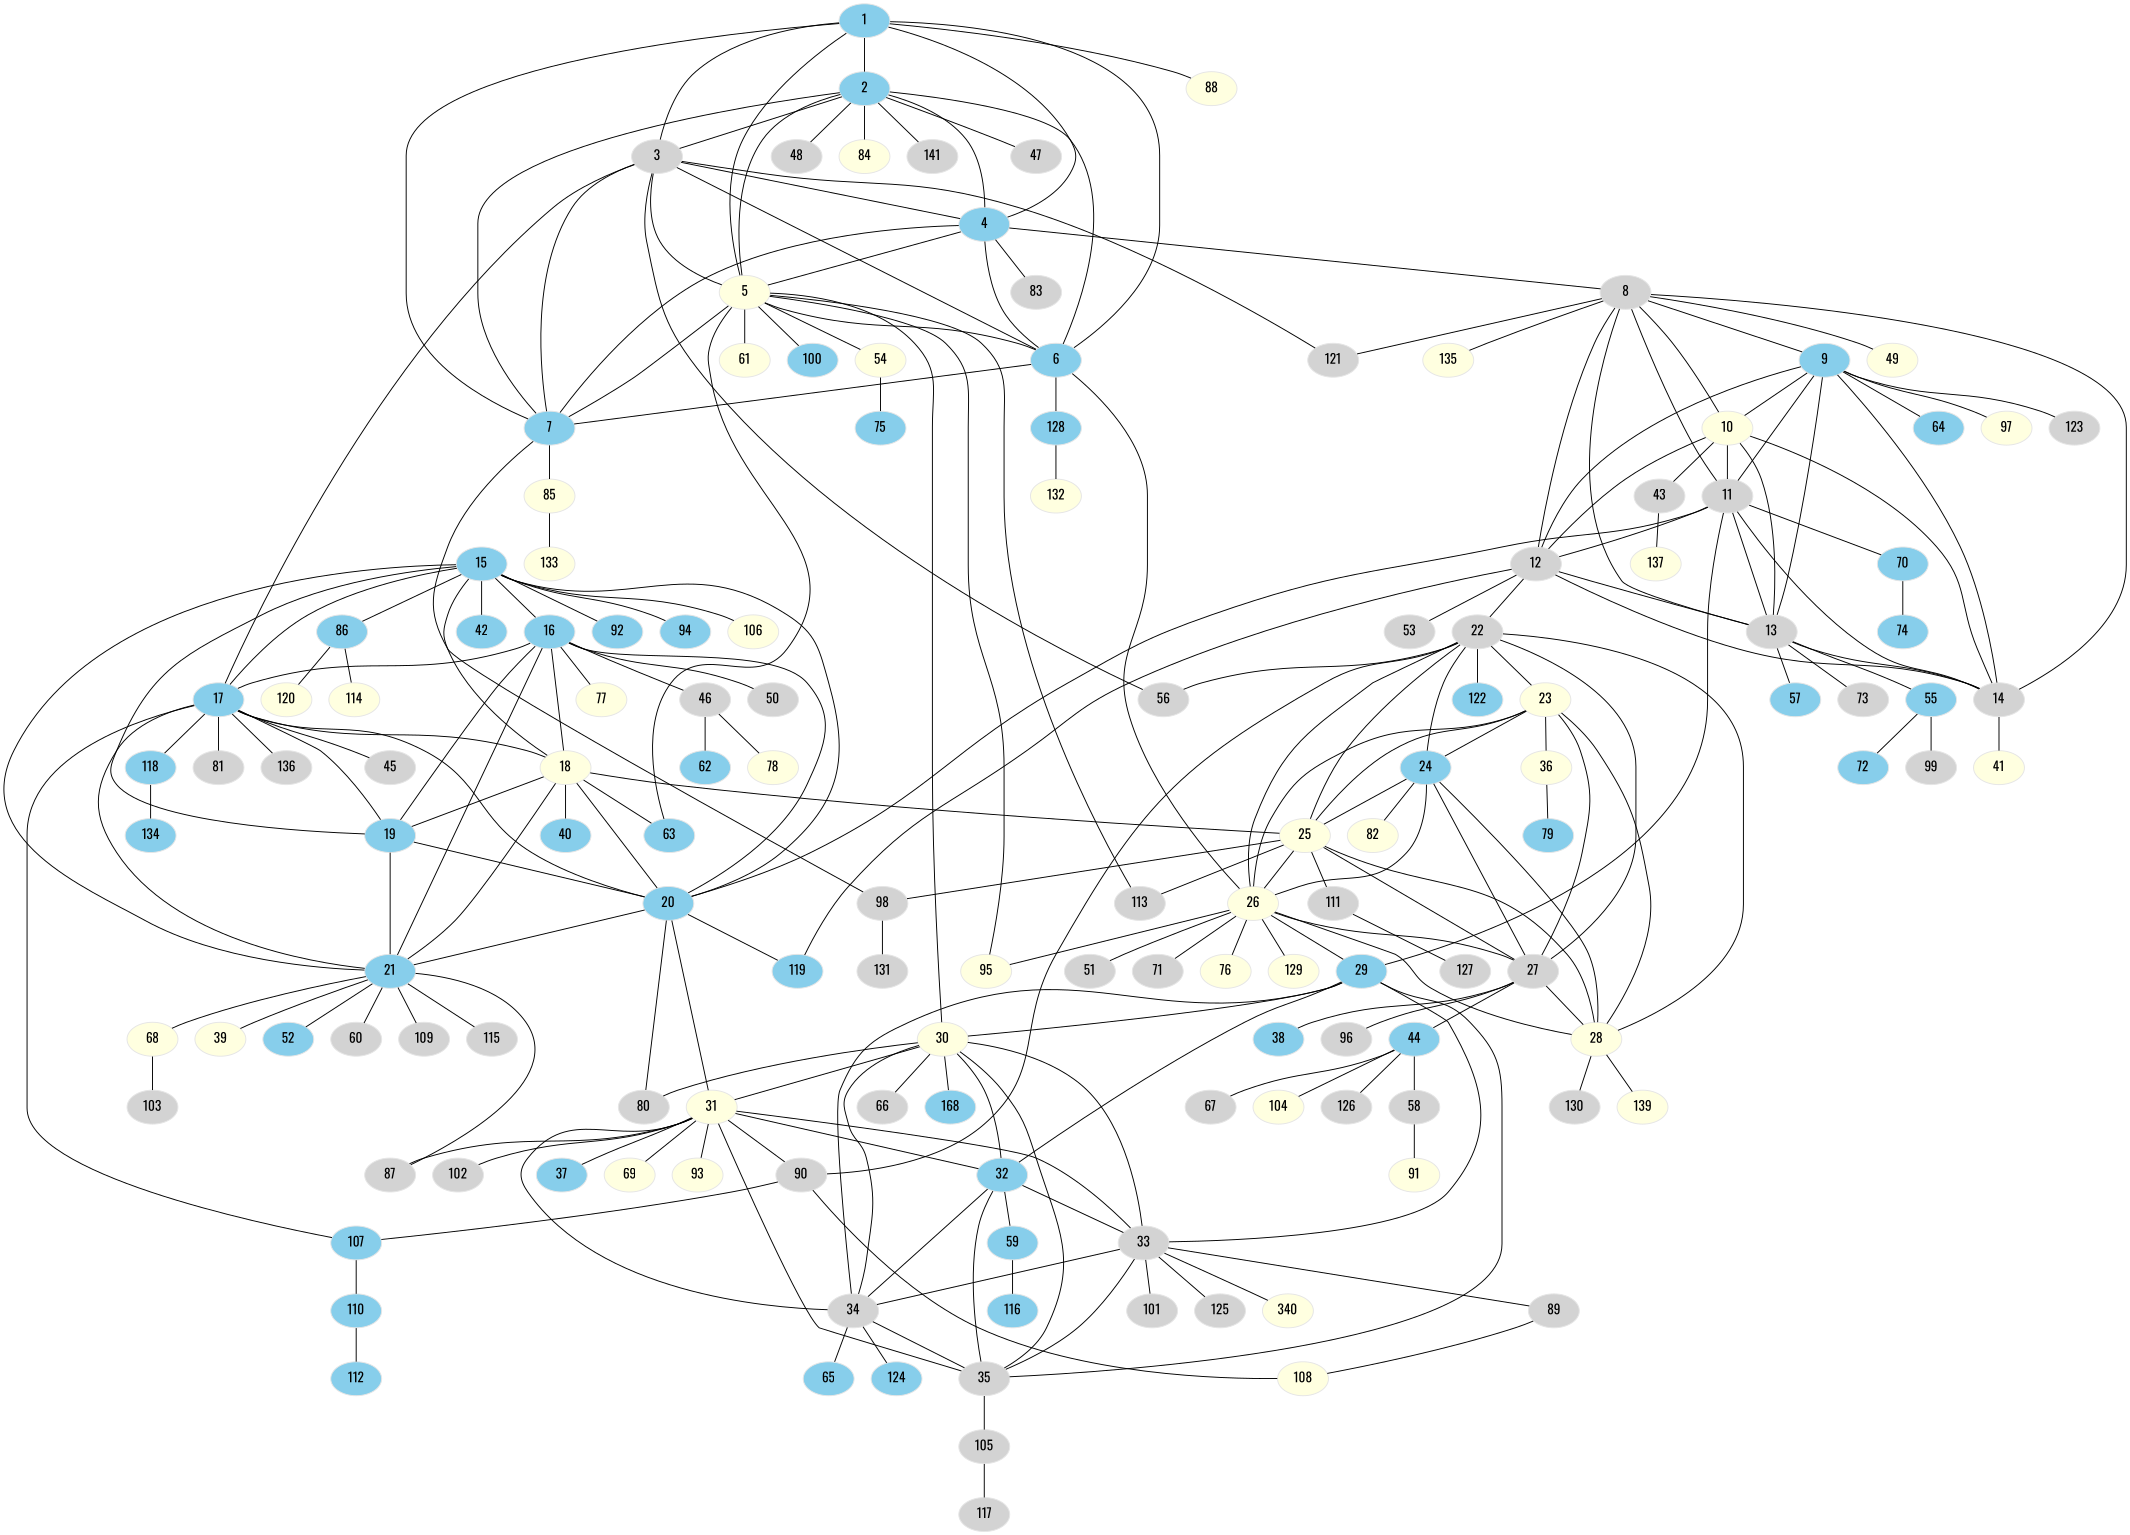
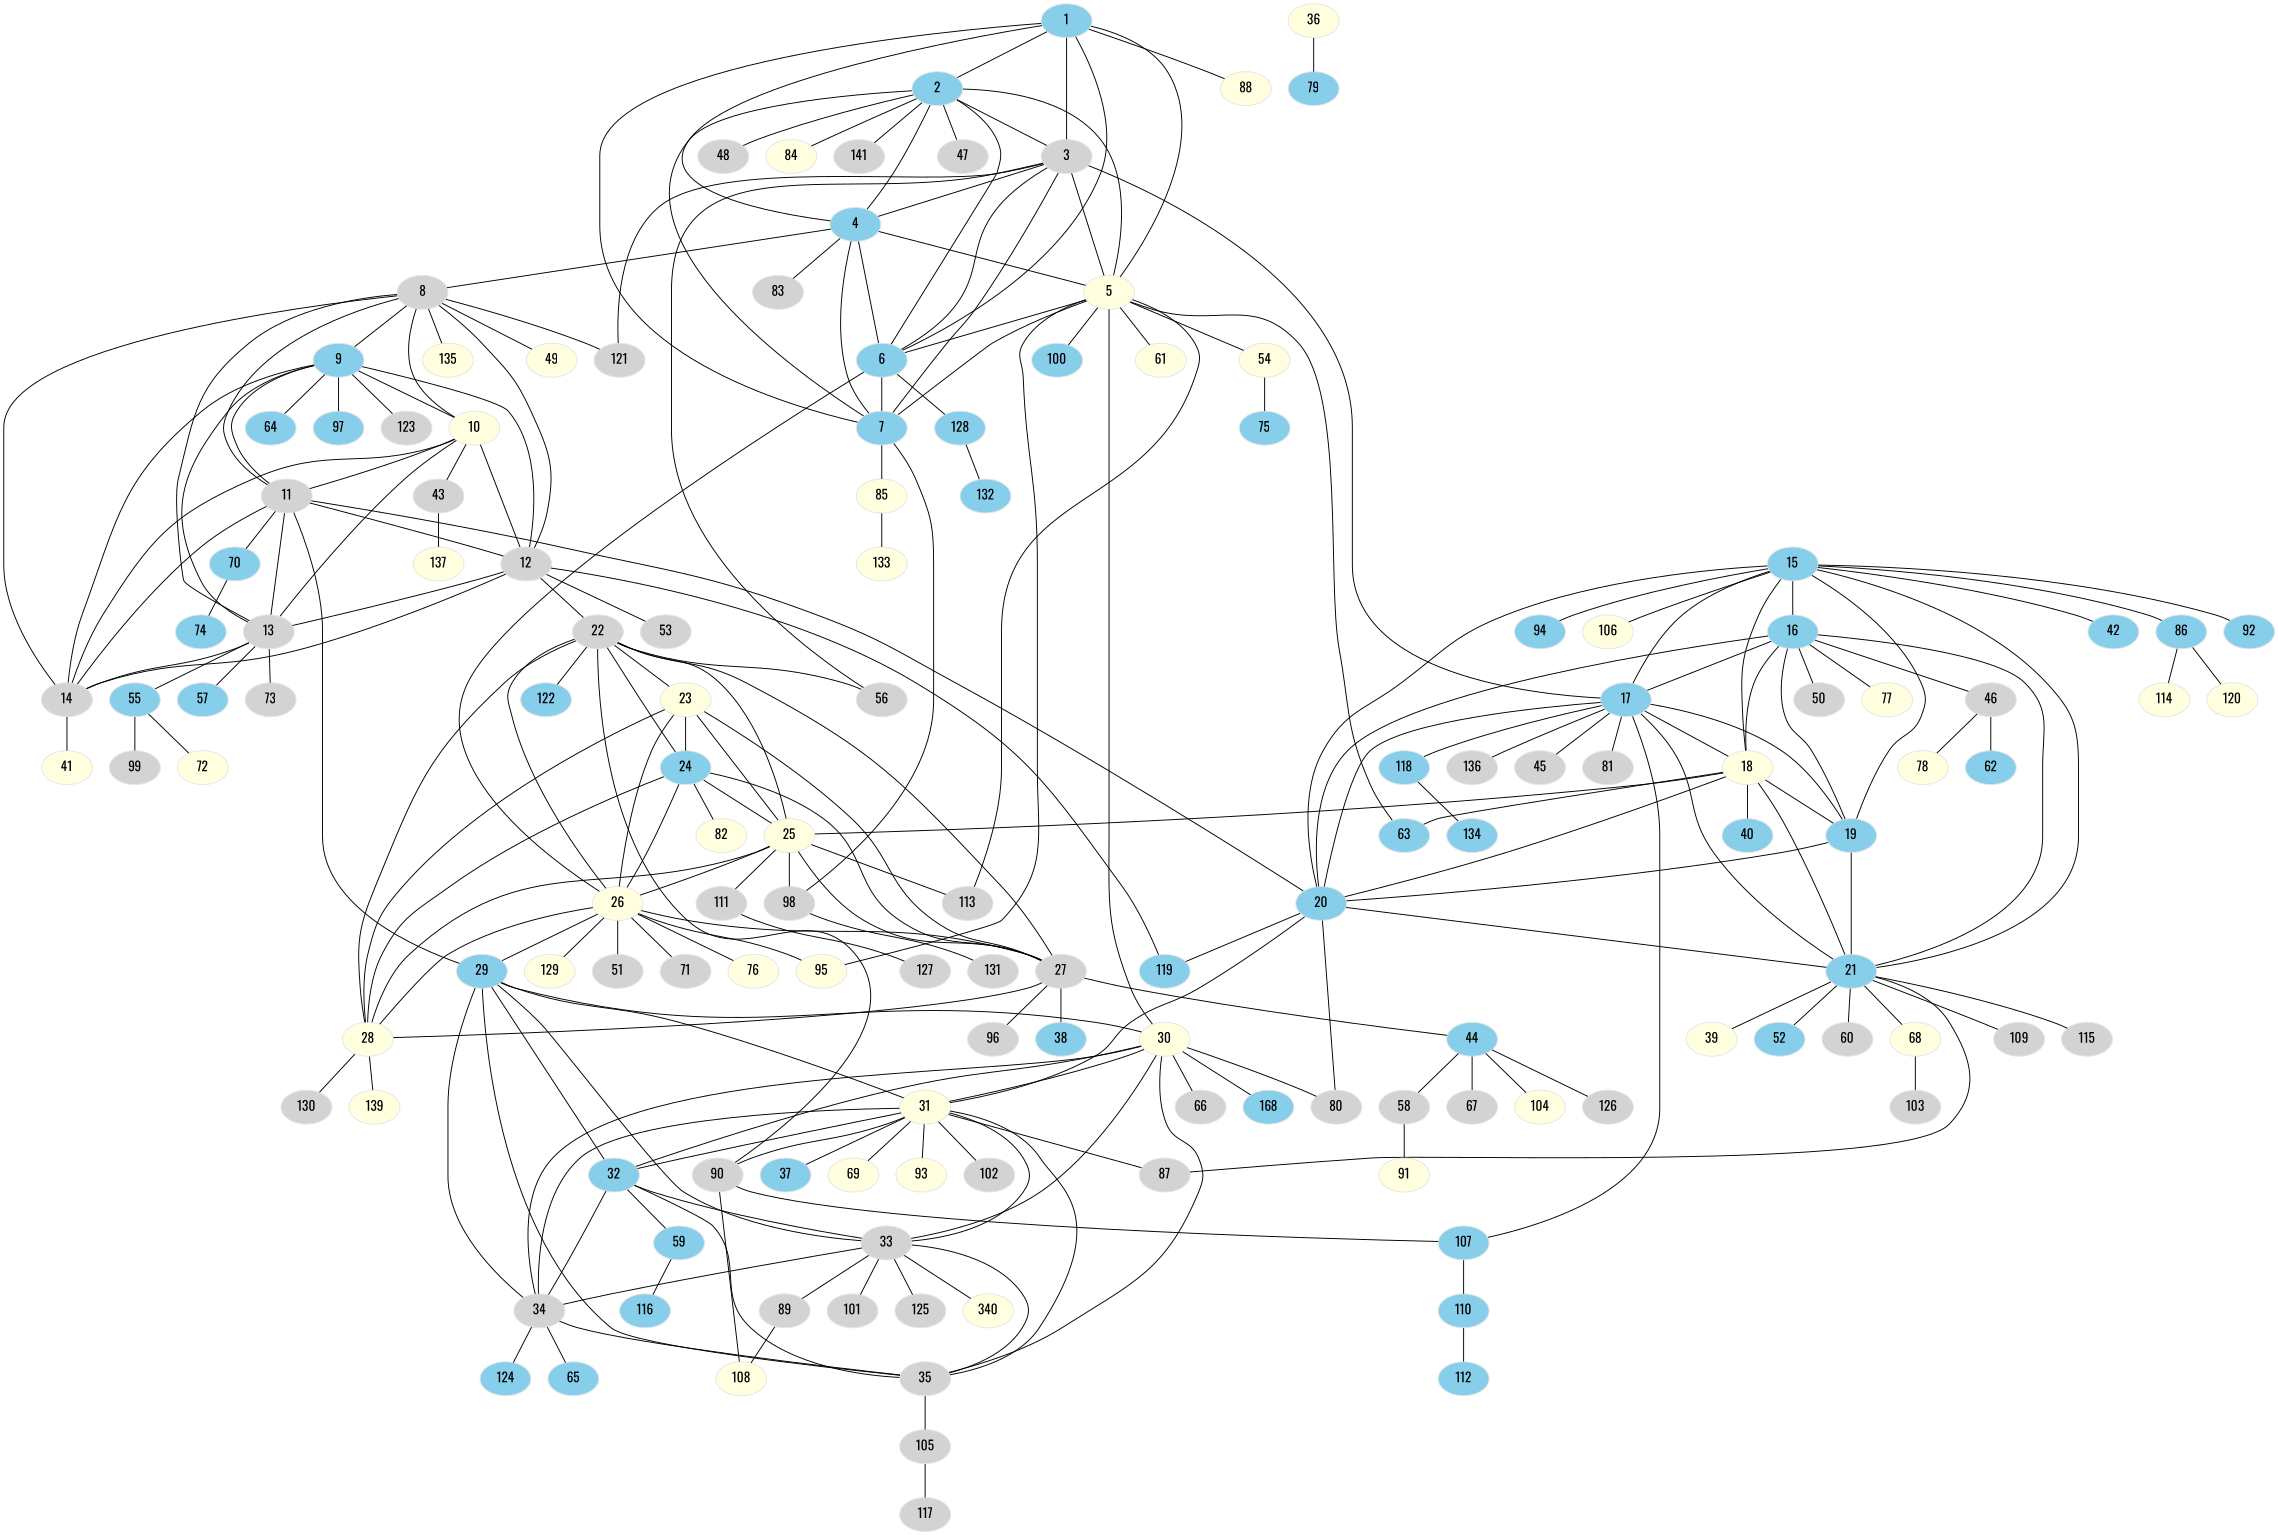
(2007, 428) -> (339, 428)
(1056, 496) -> (985, 496)
(1546, 734) -> none
(1863, 768) -> (203, 768)
none -> (705, 1030)
